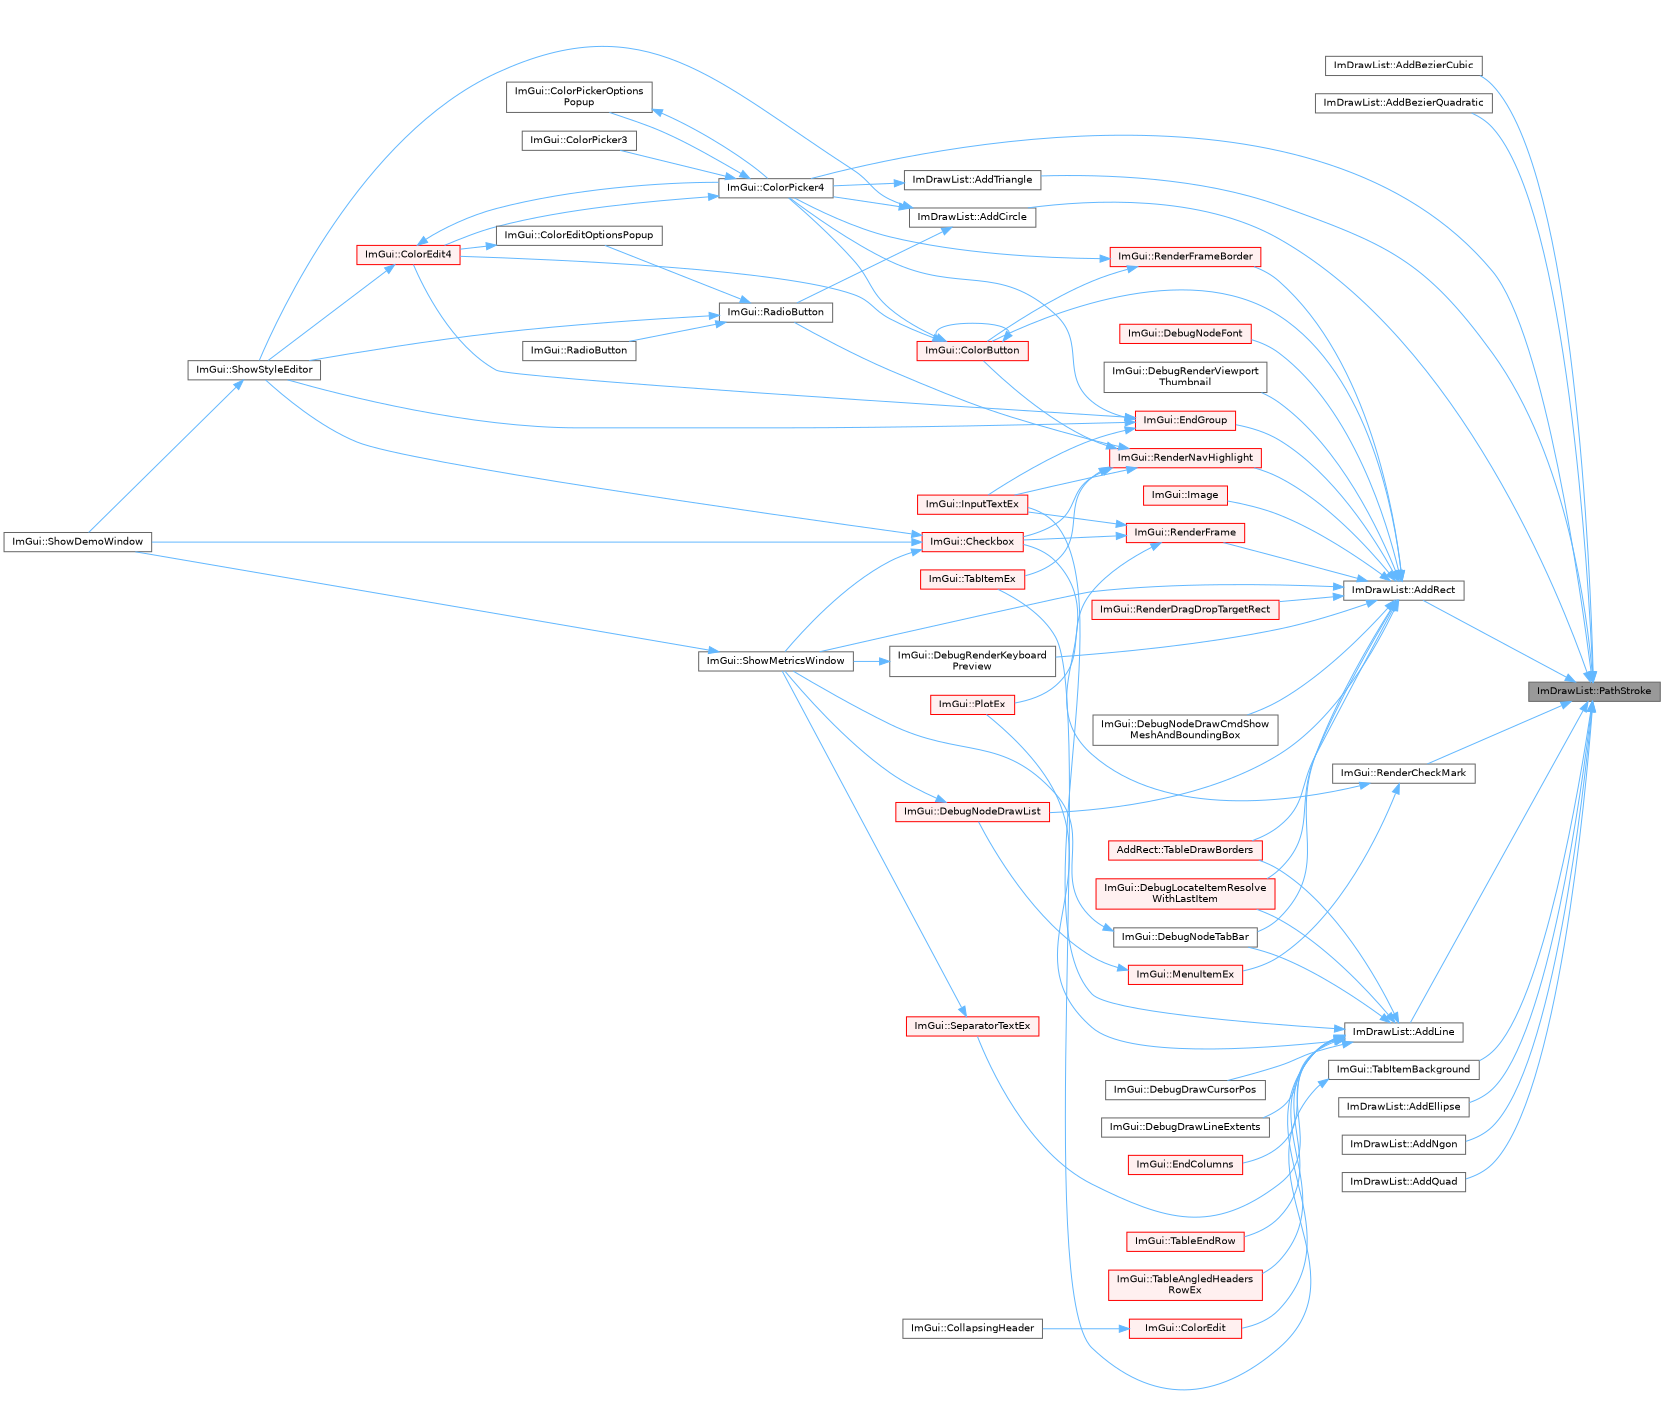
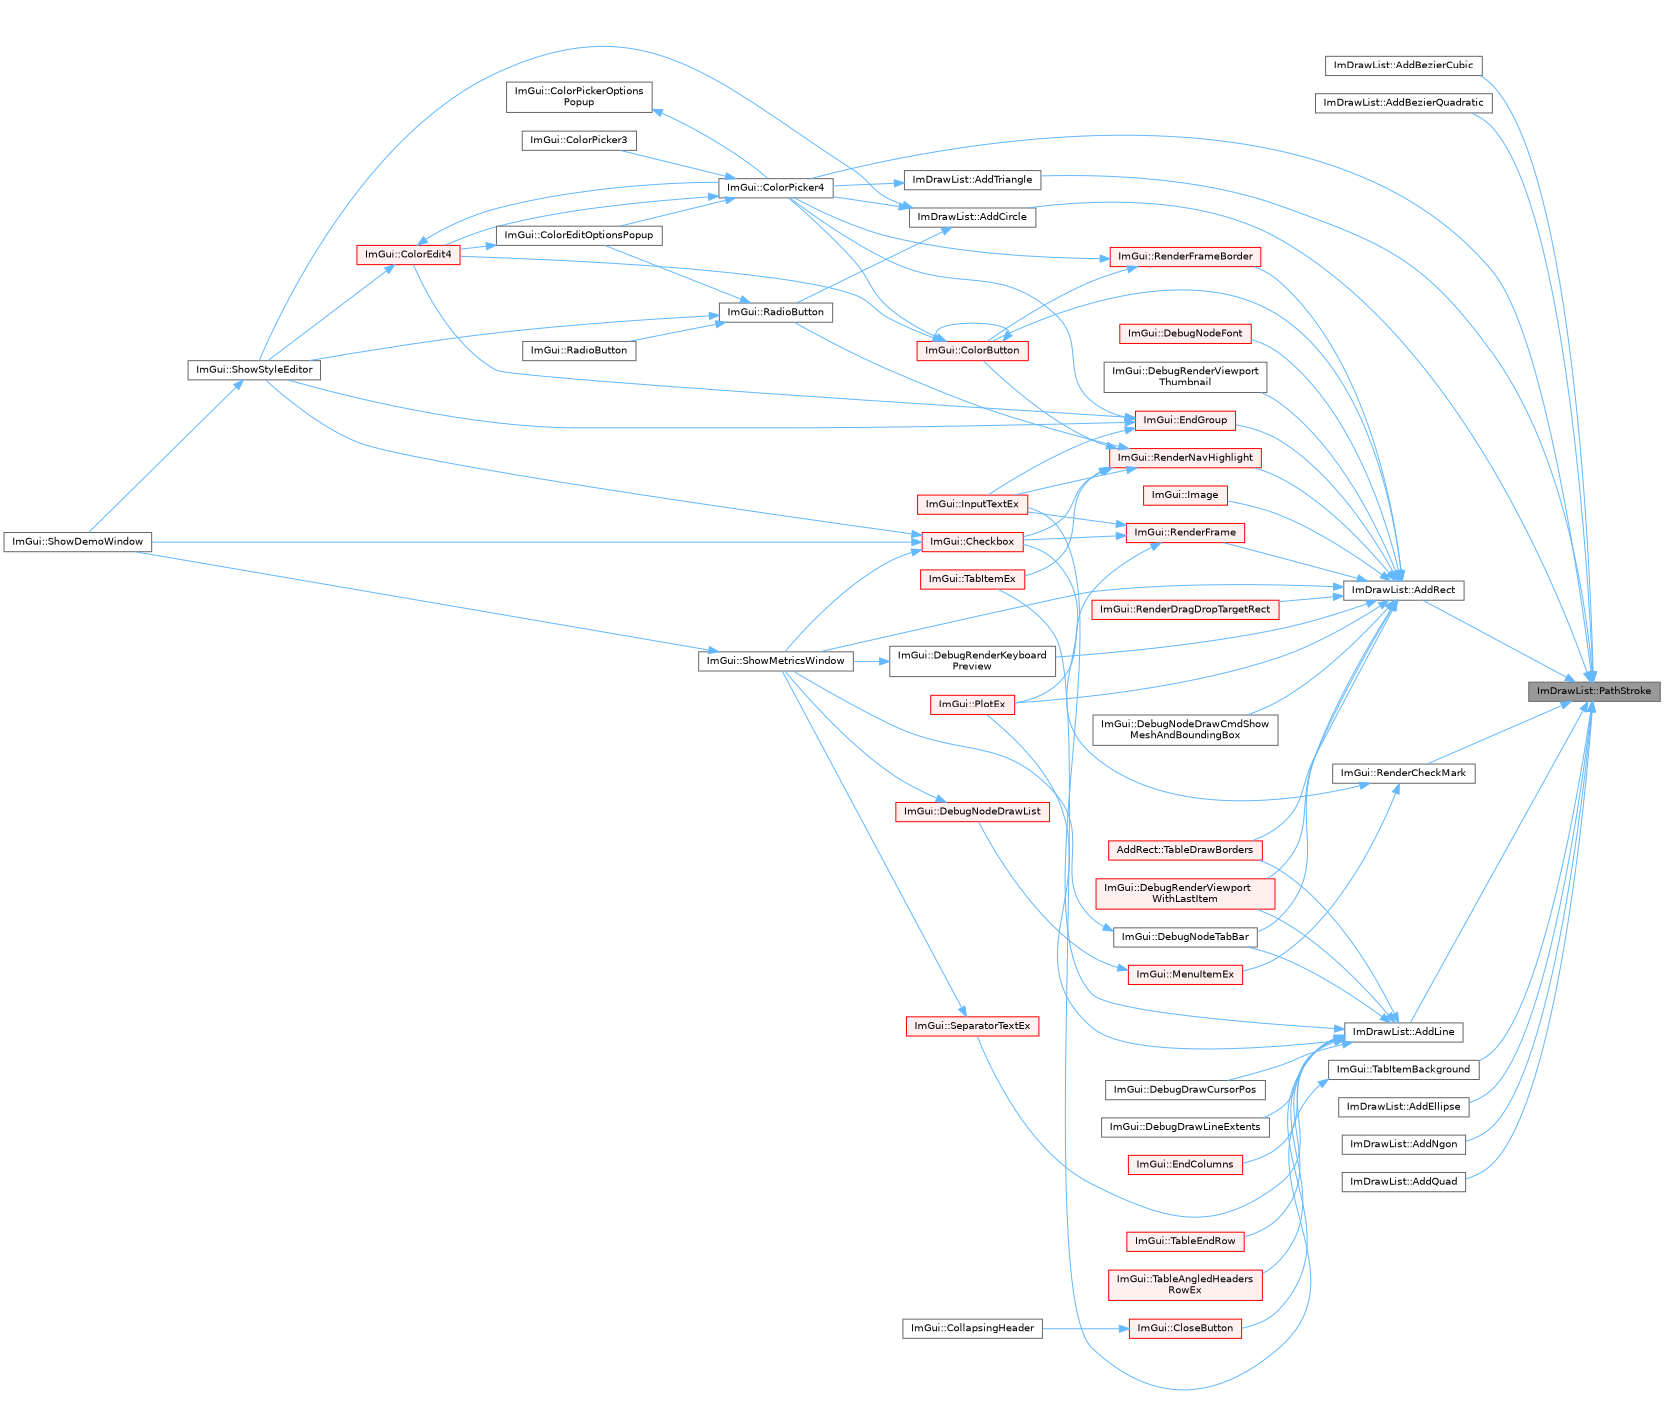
(677, 139) -> (673, 213)
(1256, 767) -> (1204, 678)
(1186, 894) -> (1186, 894)
(1186, 1329) -> (1186, 1329)
